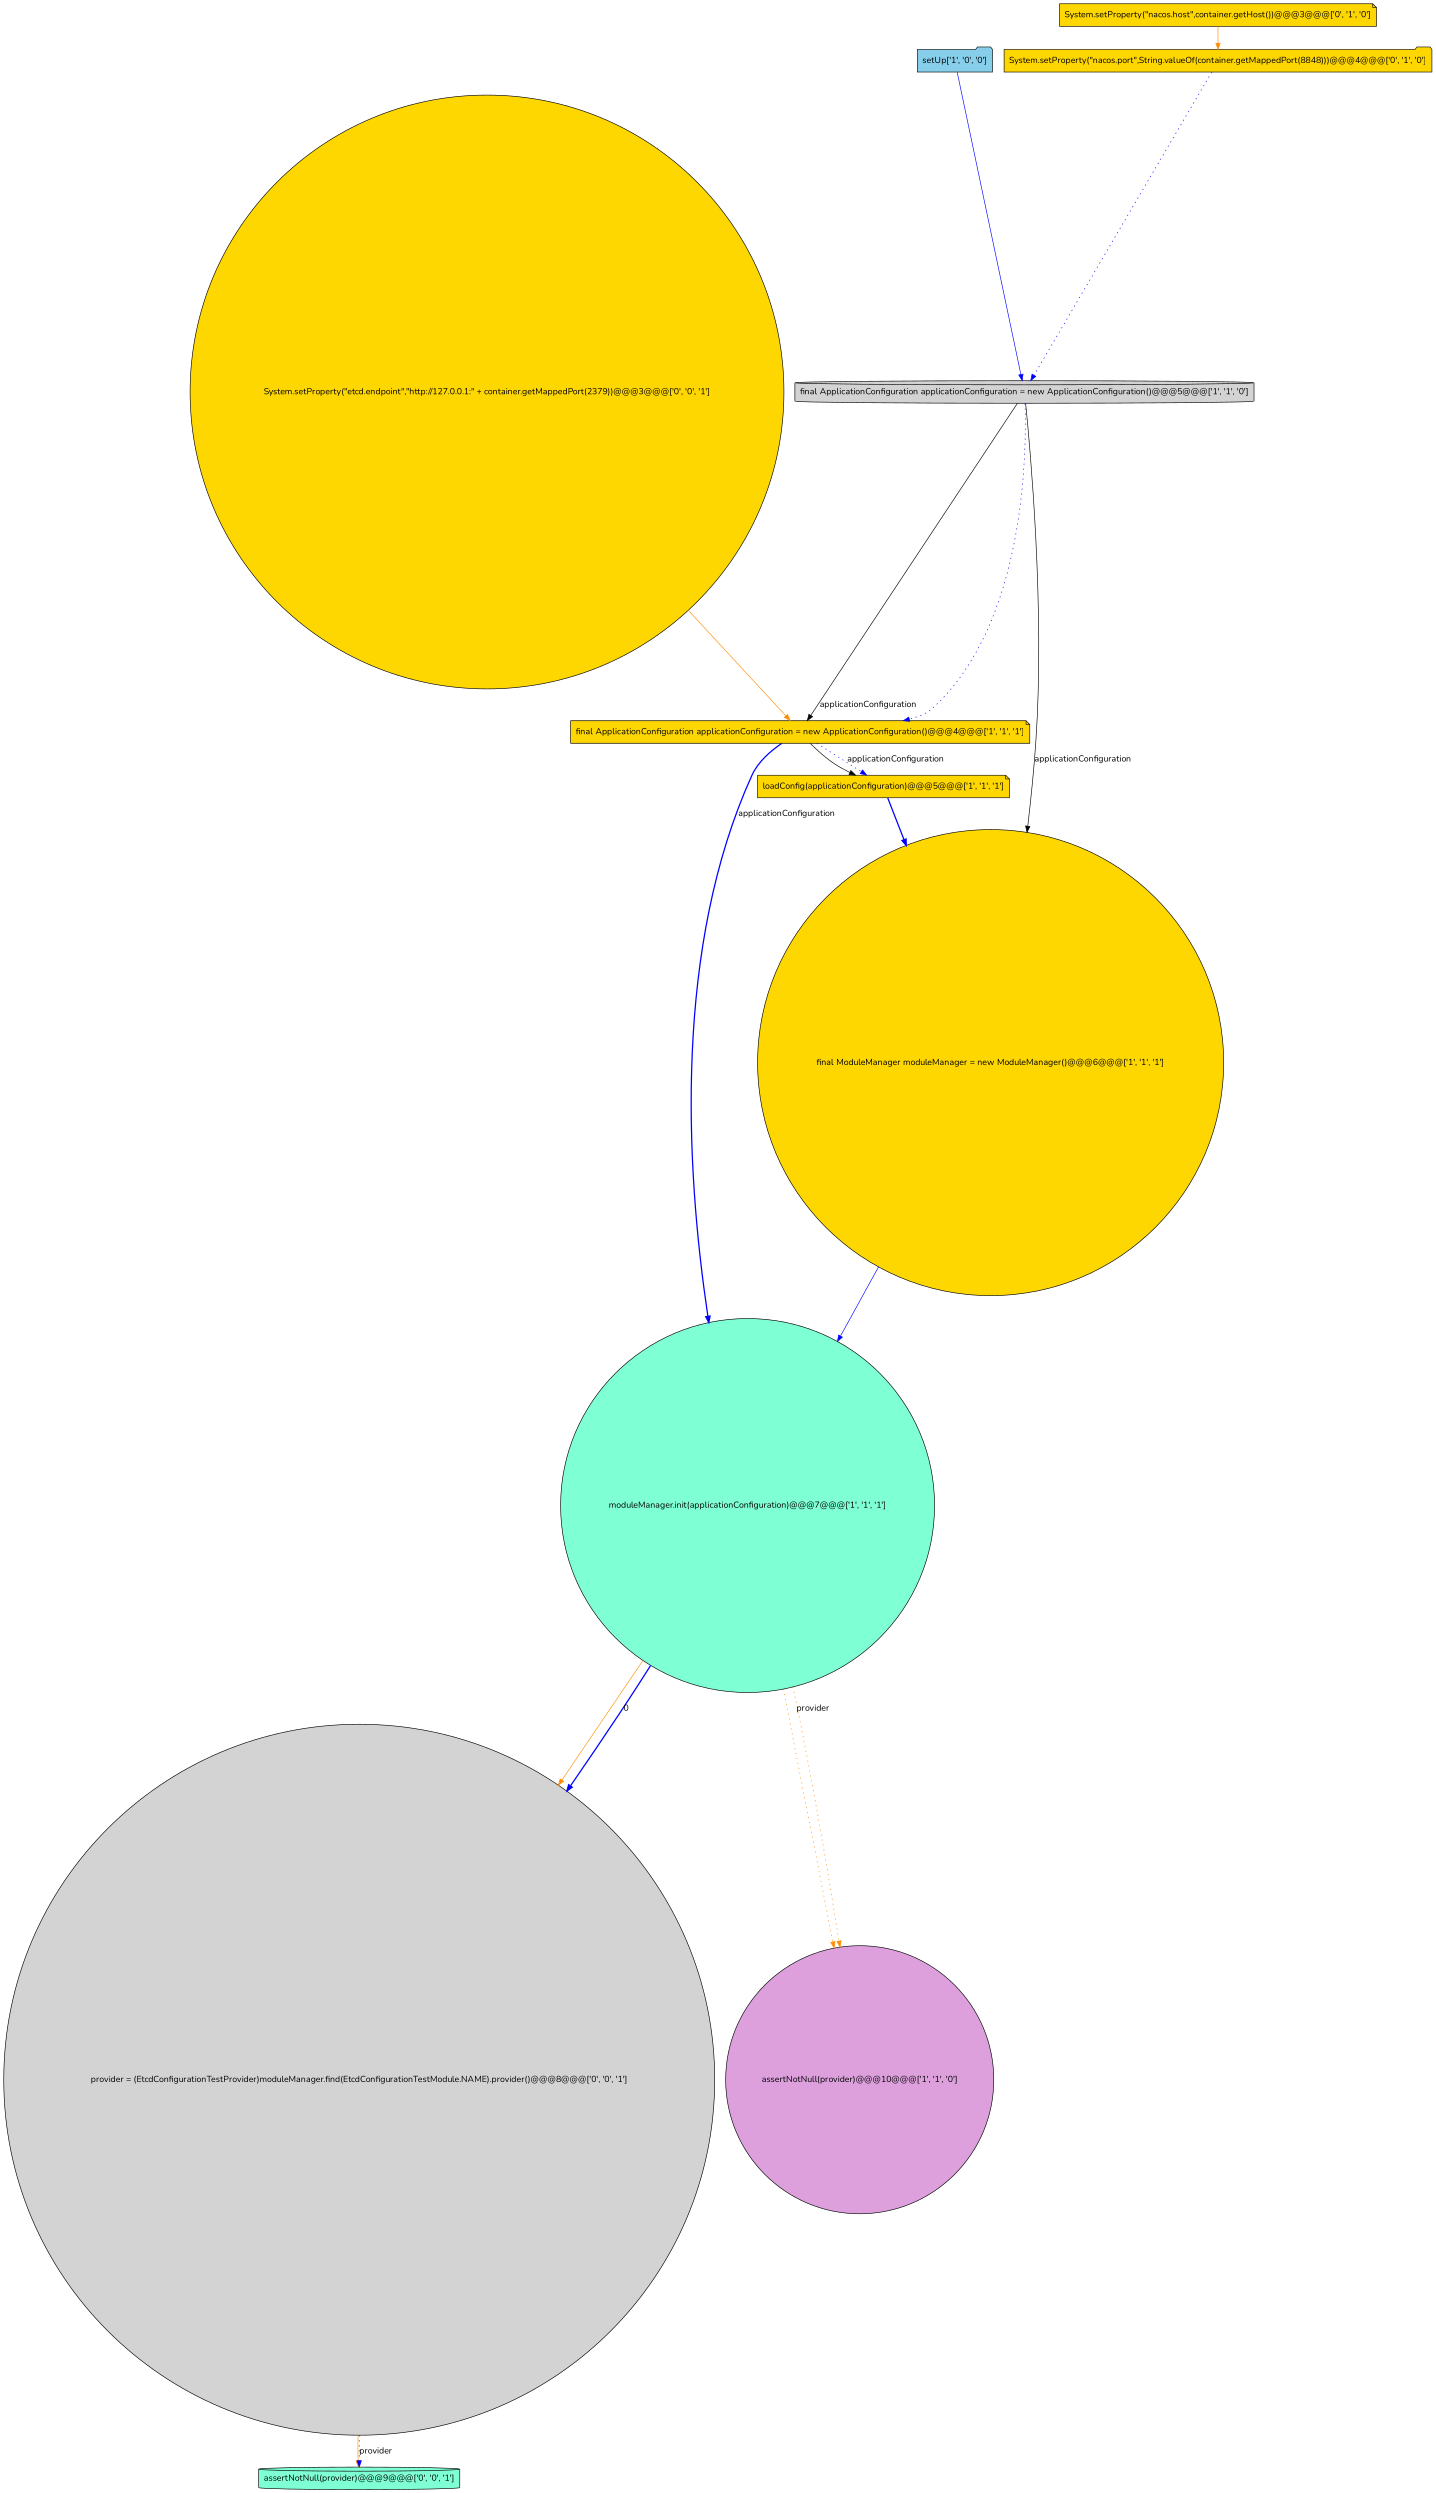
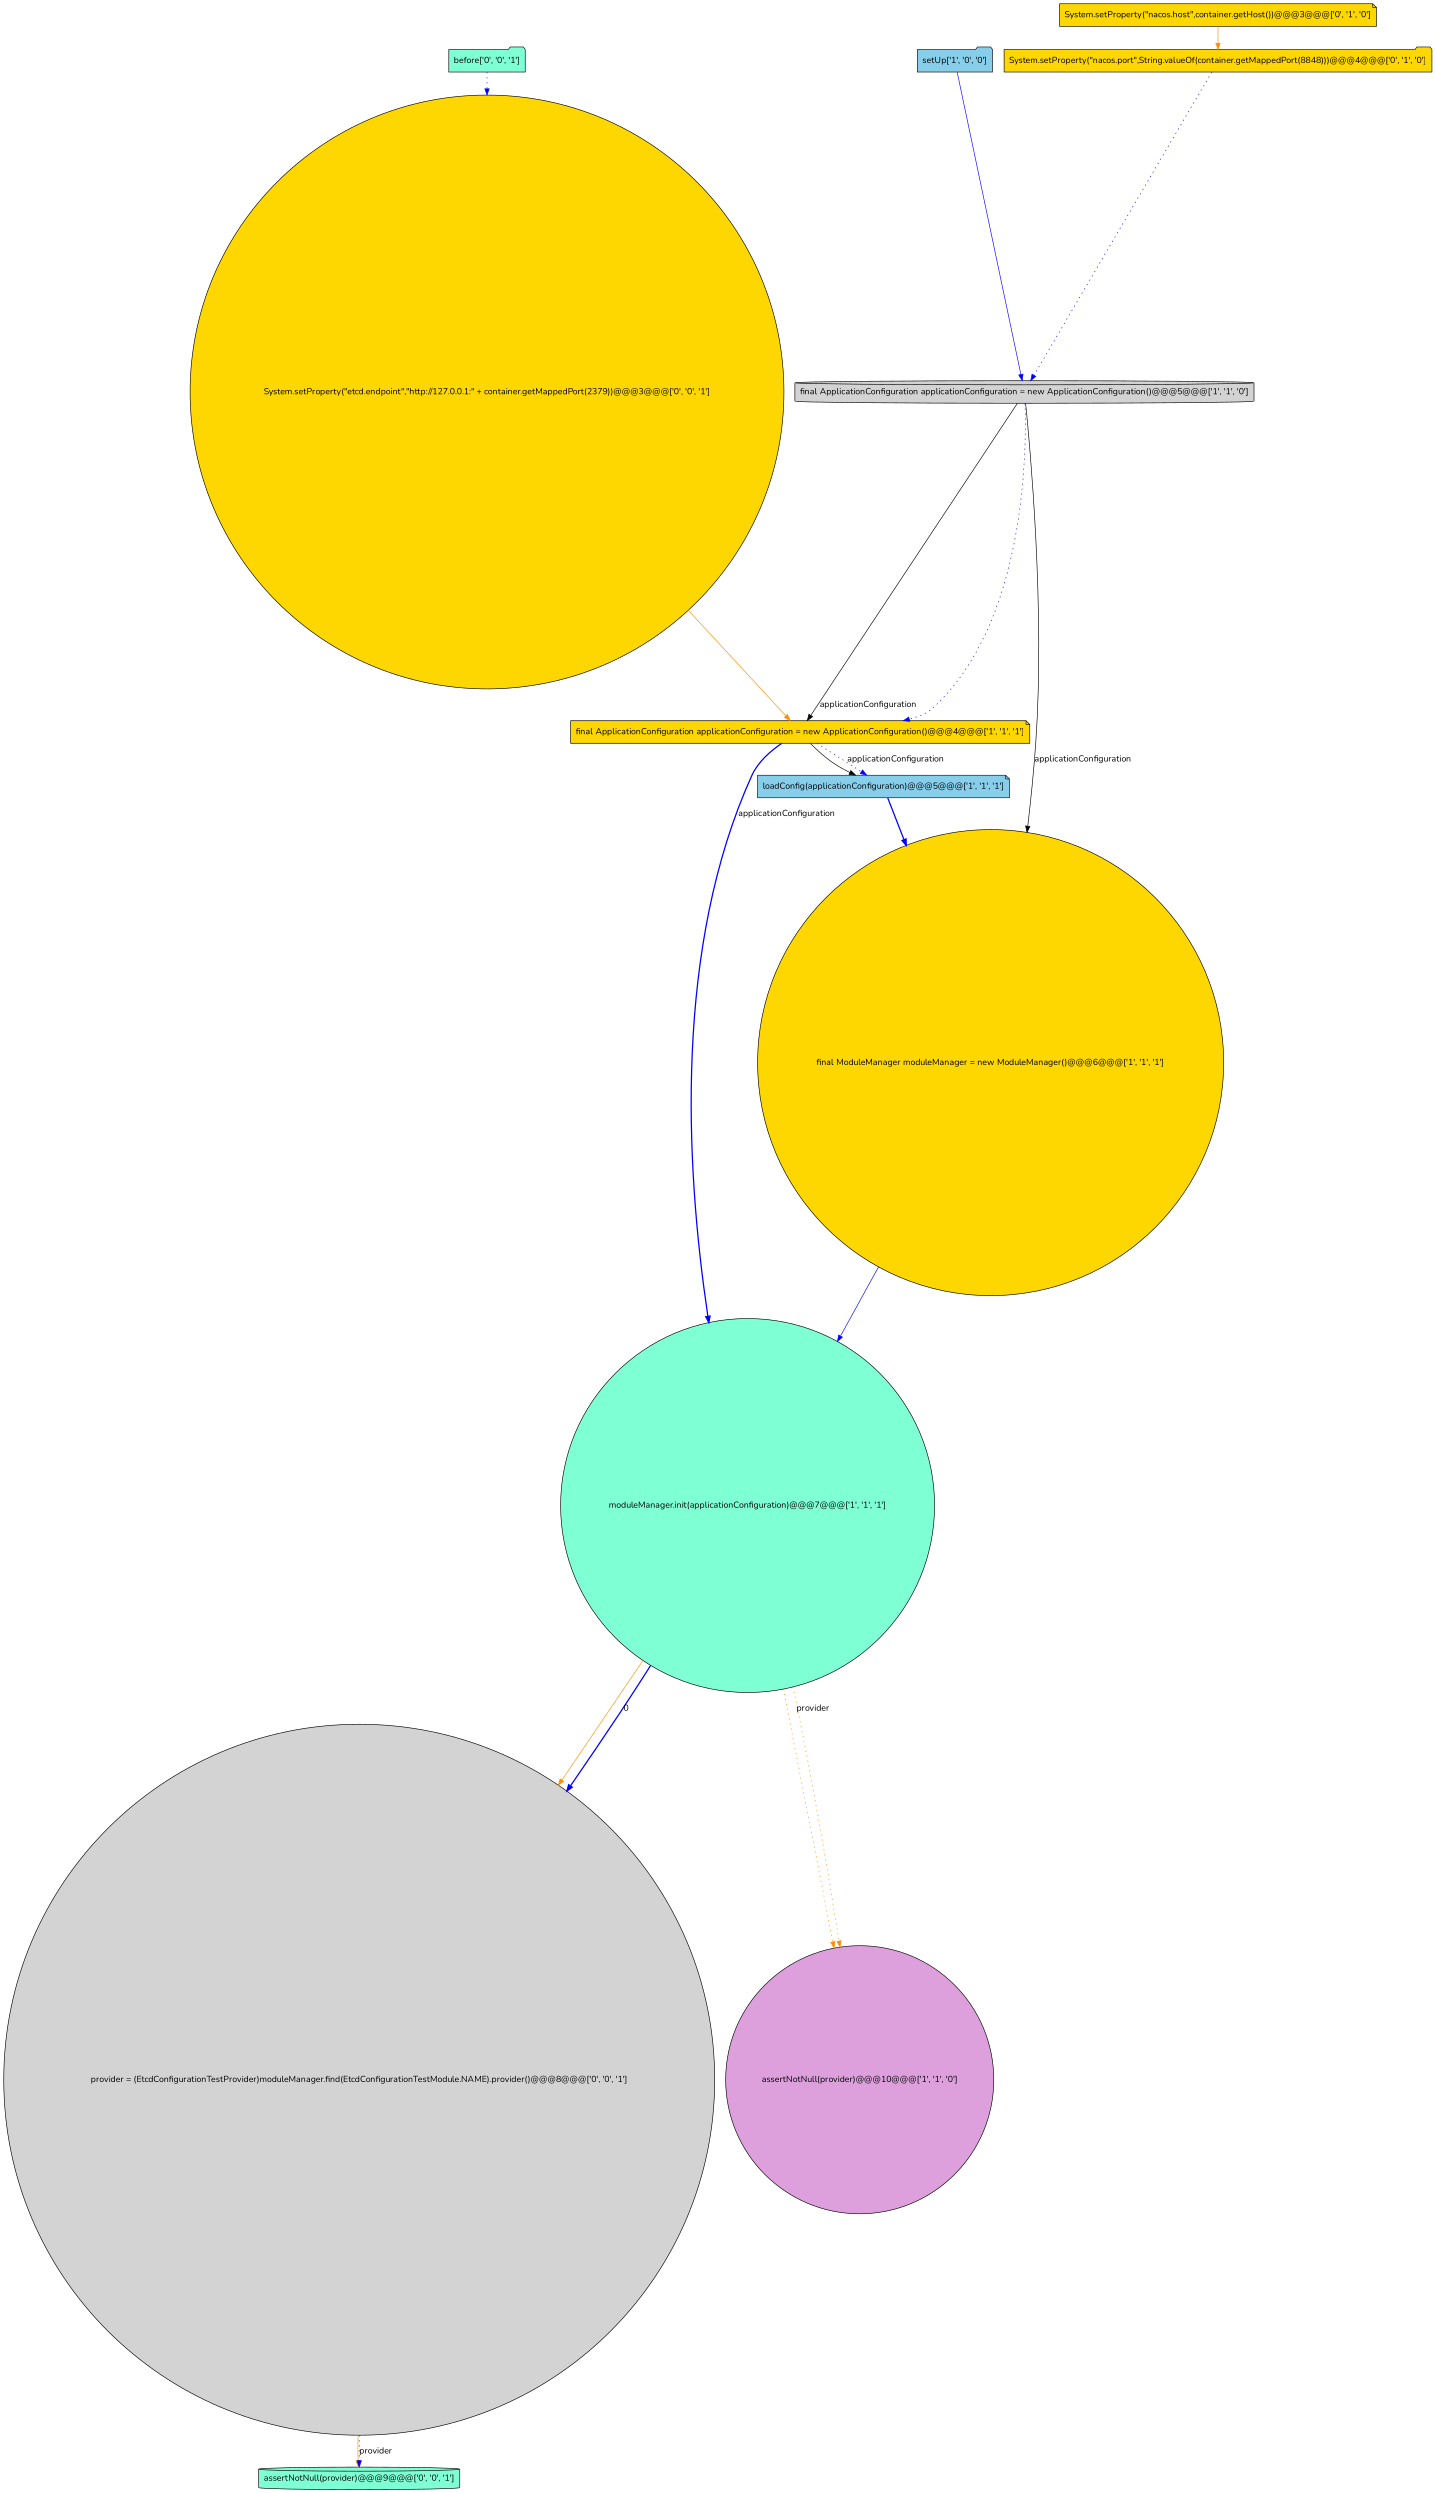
none -> (487, 61)
(884, 786) -> (884, 786)
